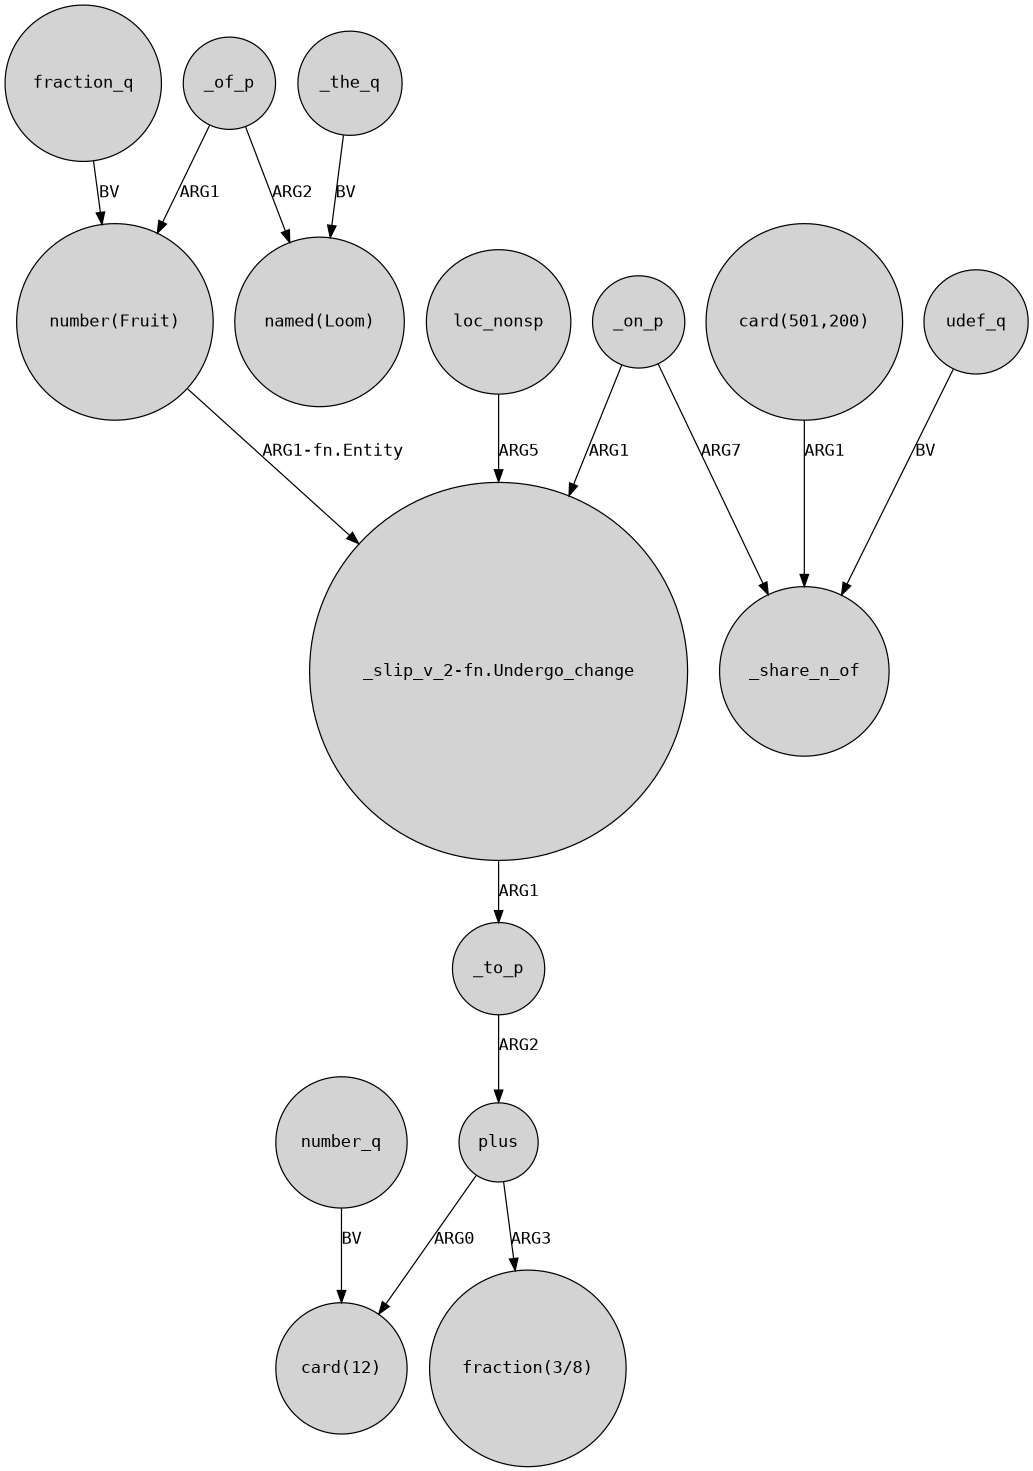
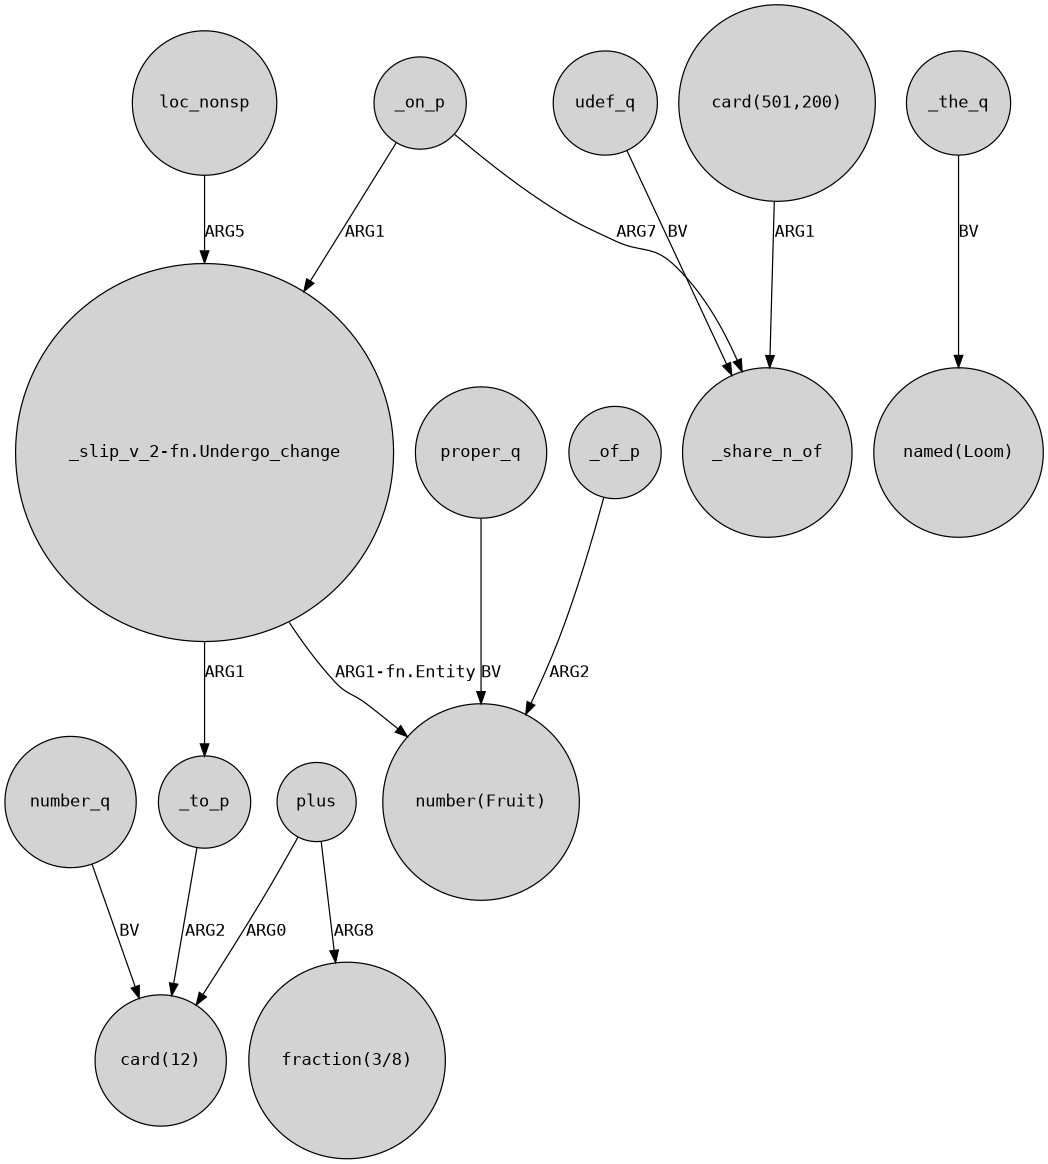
(83, 83) -> (481, 453)
(265, 179) -> none
(200, 193) -> (570, 673)
(268, 462) -> (336, 683)
(499, 1052) -> (185, 916)
(531, 1239) -> (354, 931)
